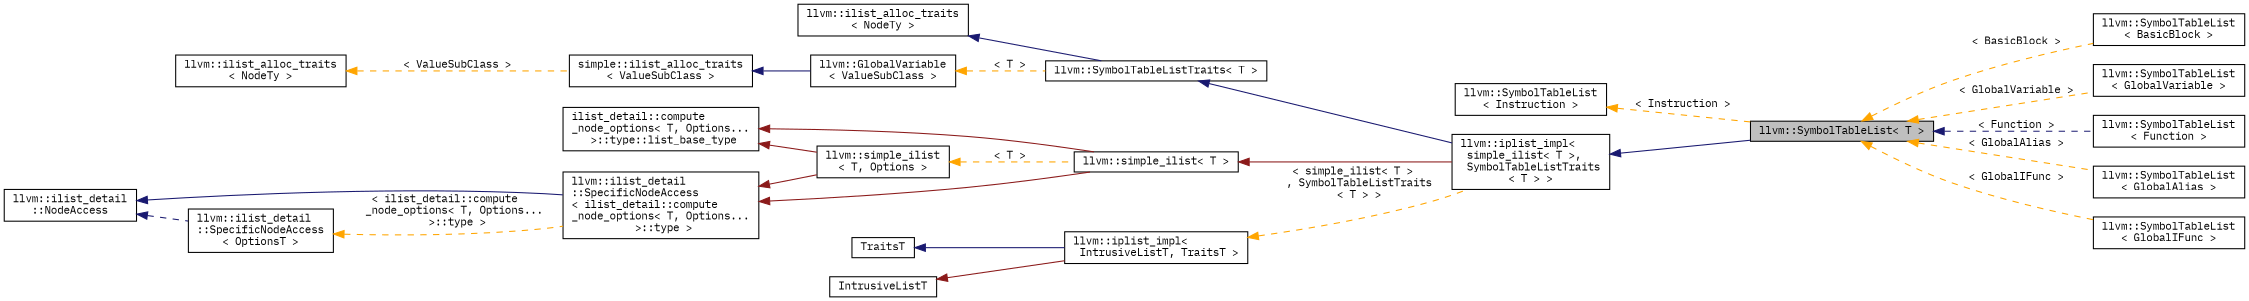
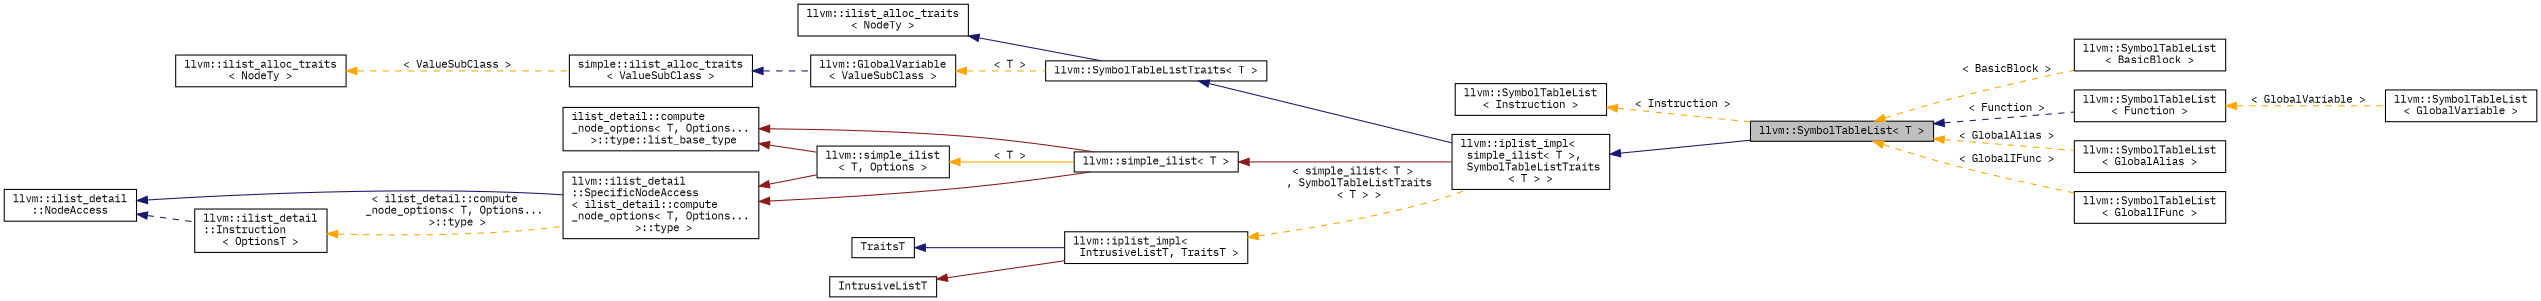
(787, 71) -> (787, 71)
(2006, 106) -> (2311, 106)
(1017, 162) -> (1017, 162)
(261, 231) -> (261, 231)
